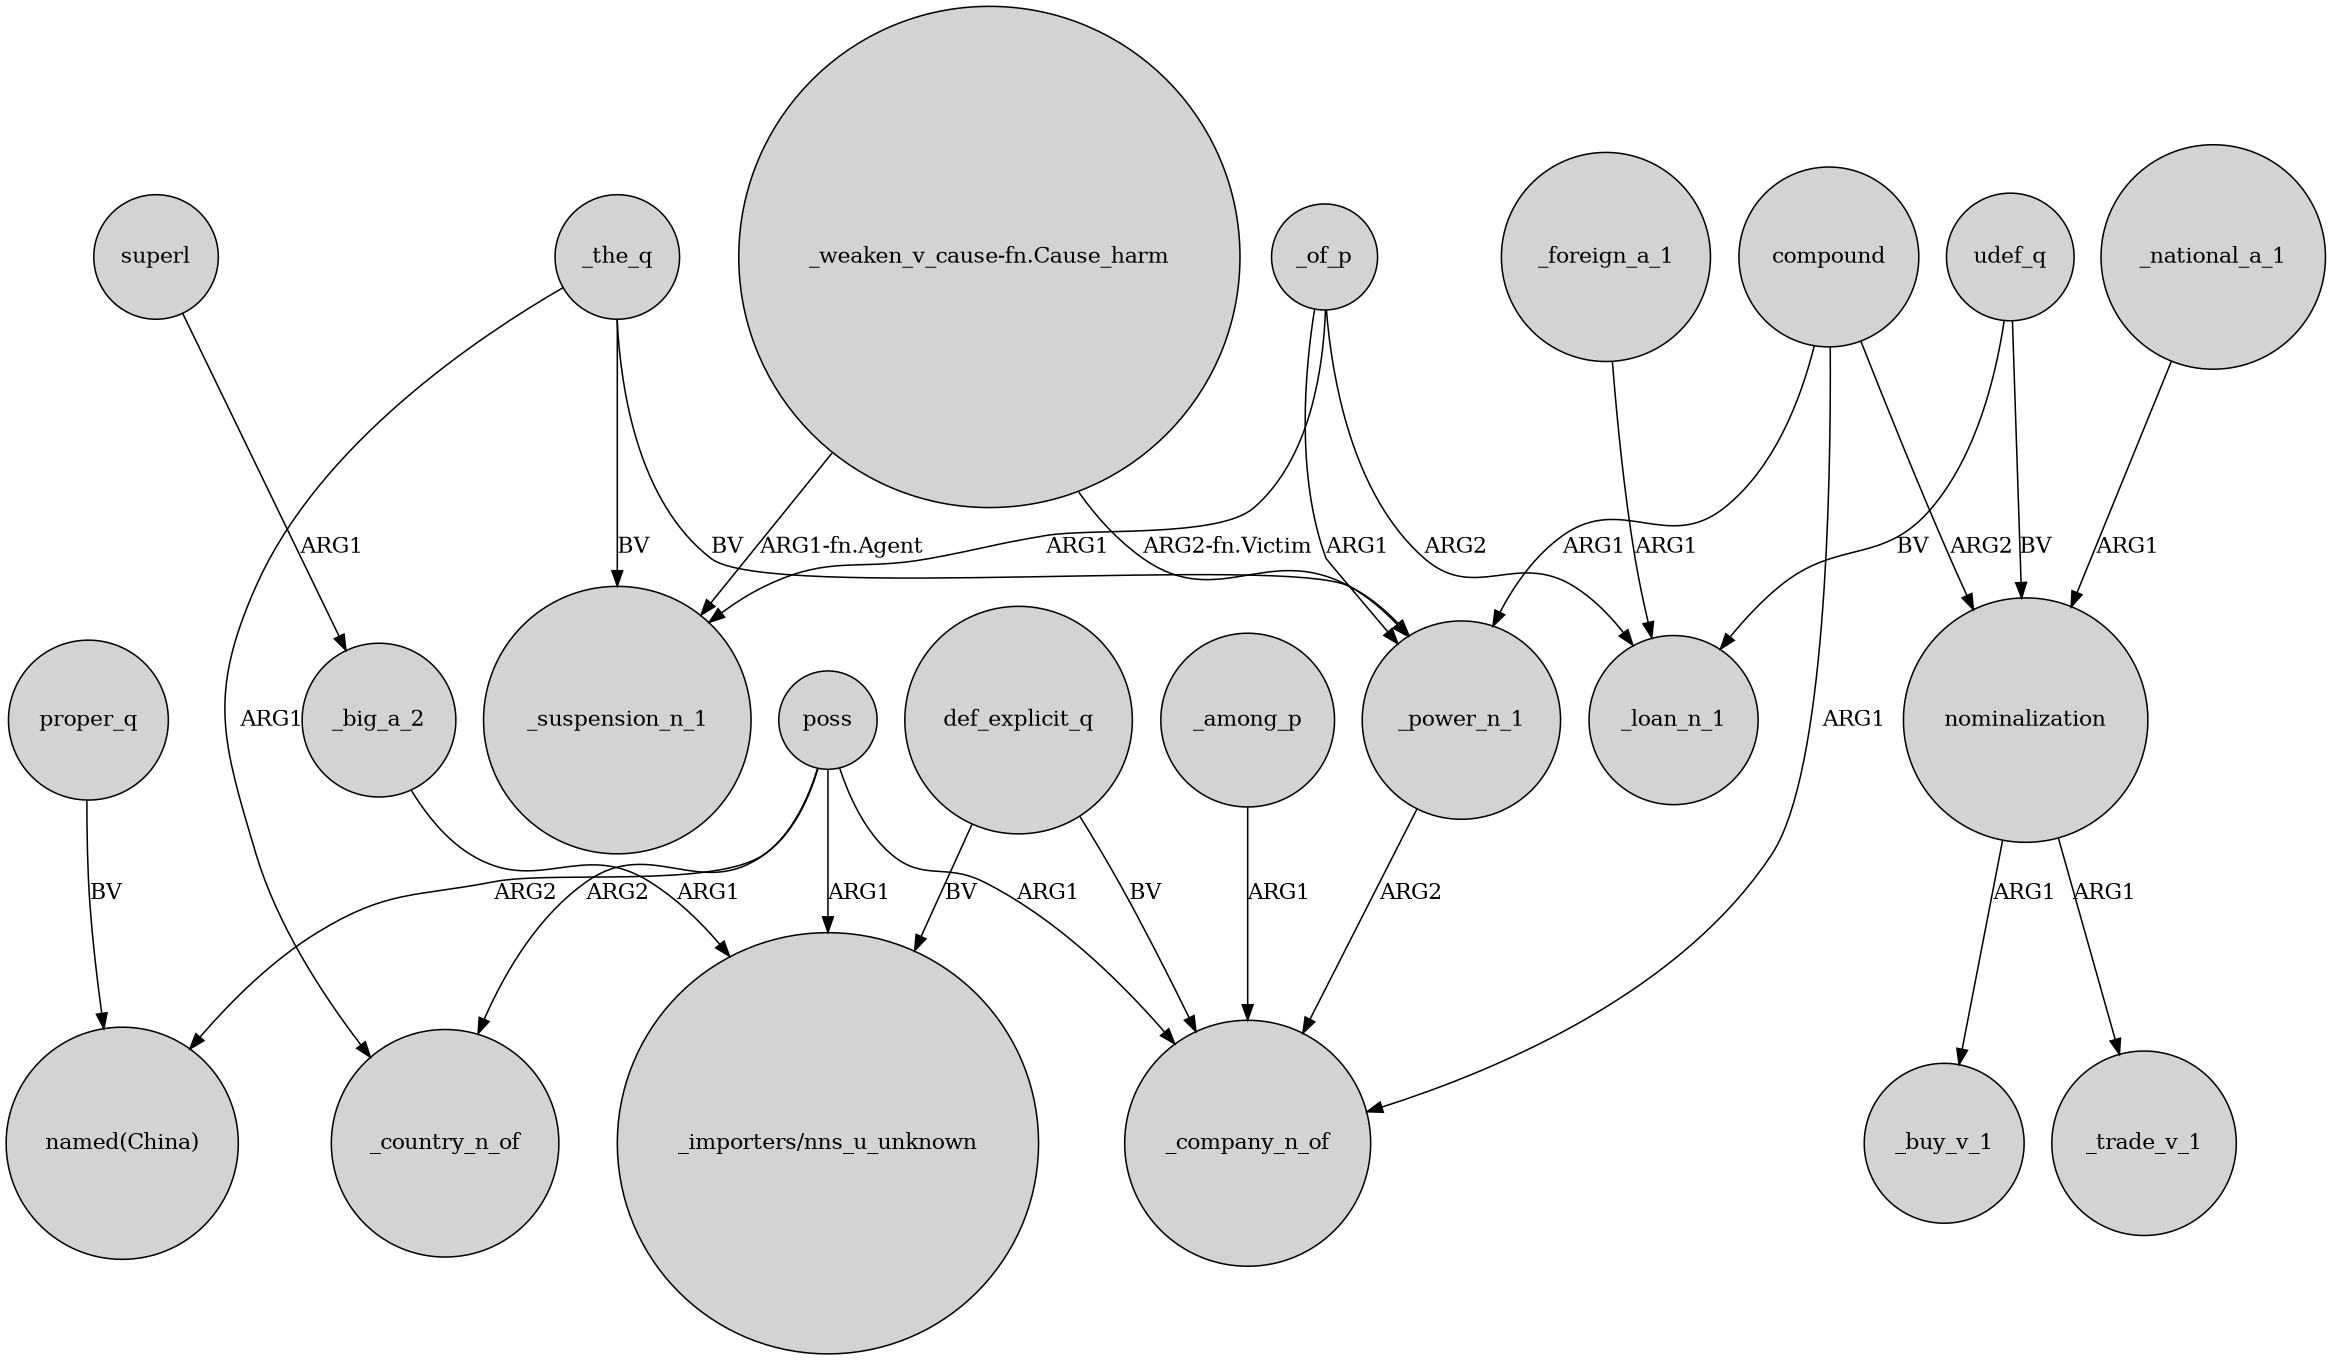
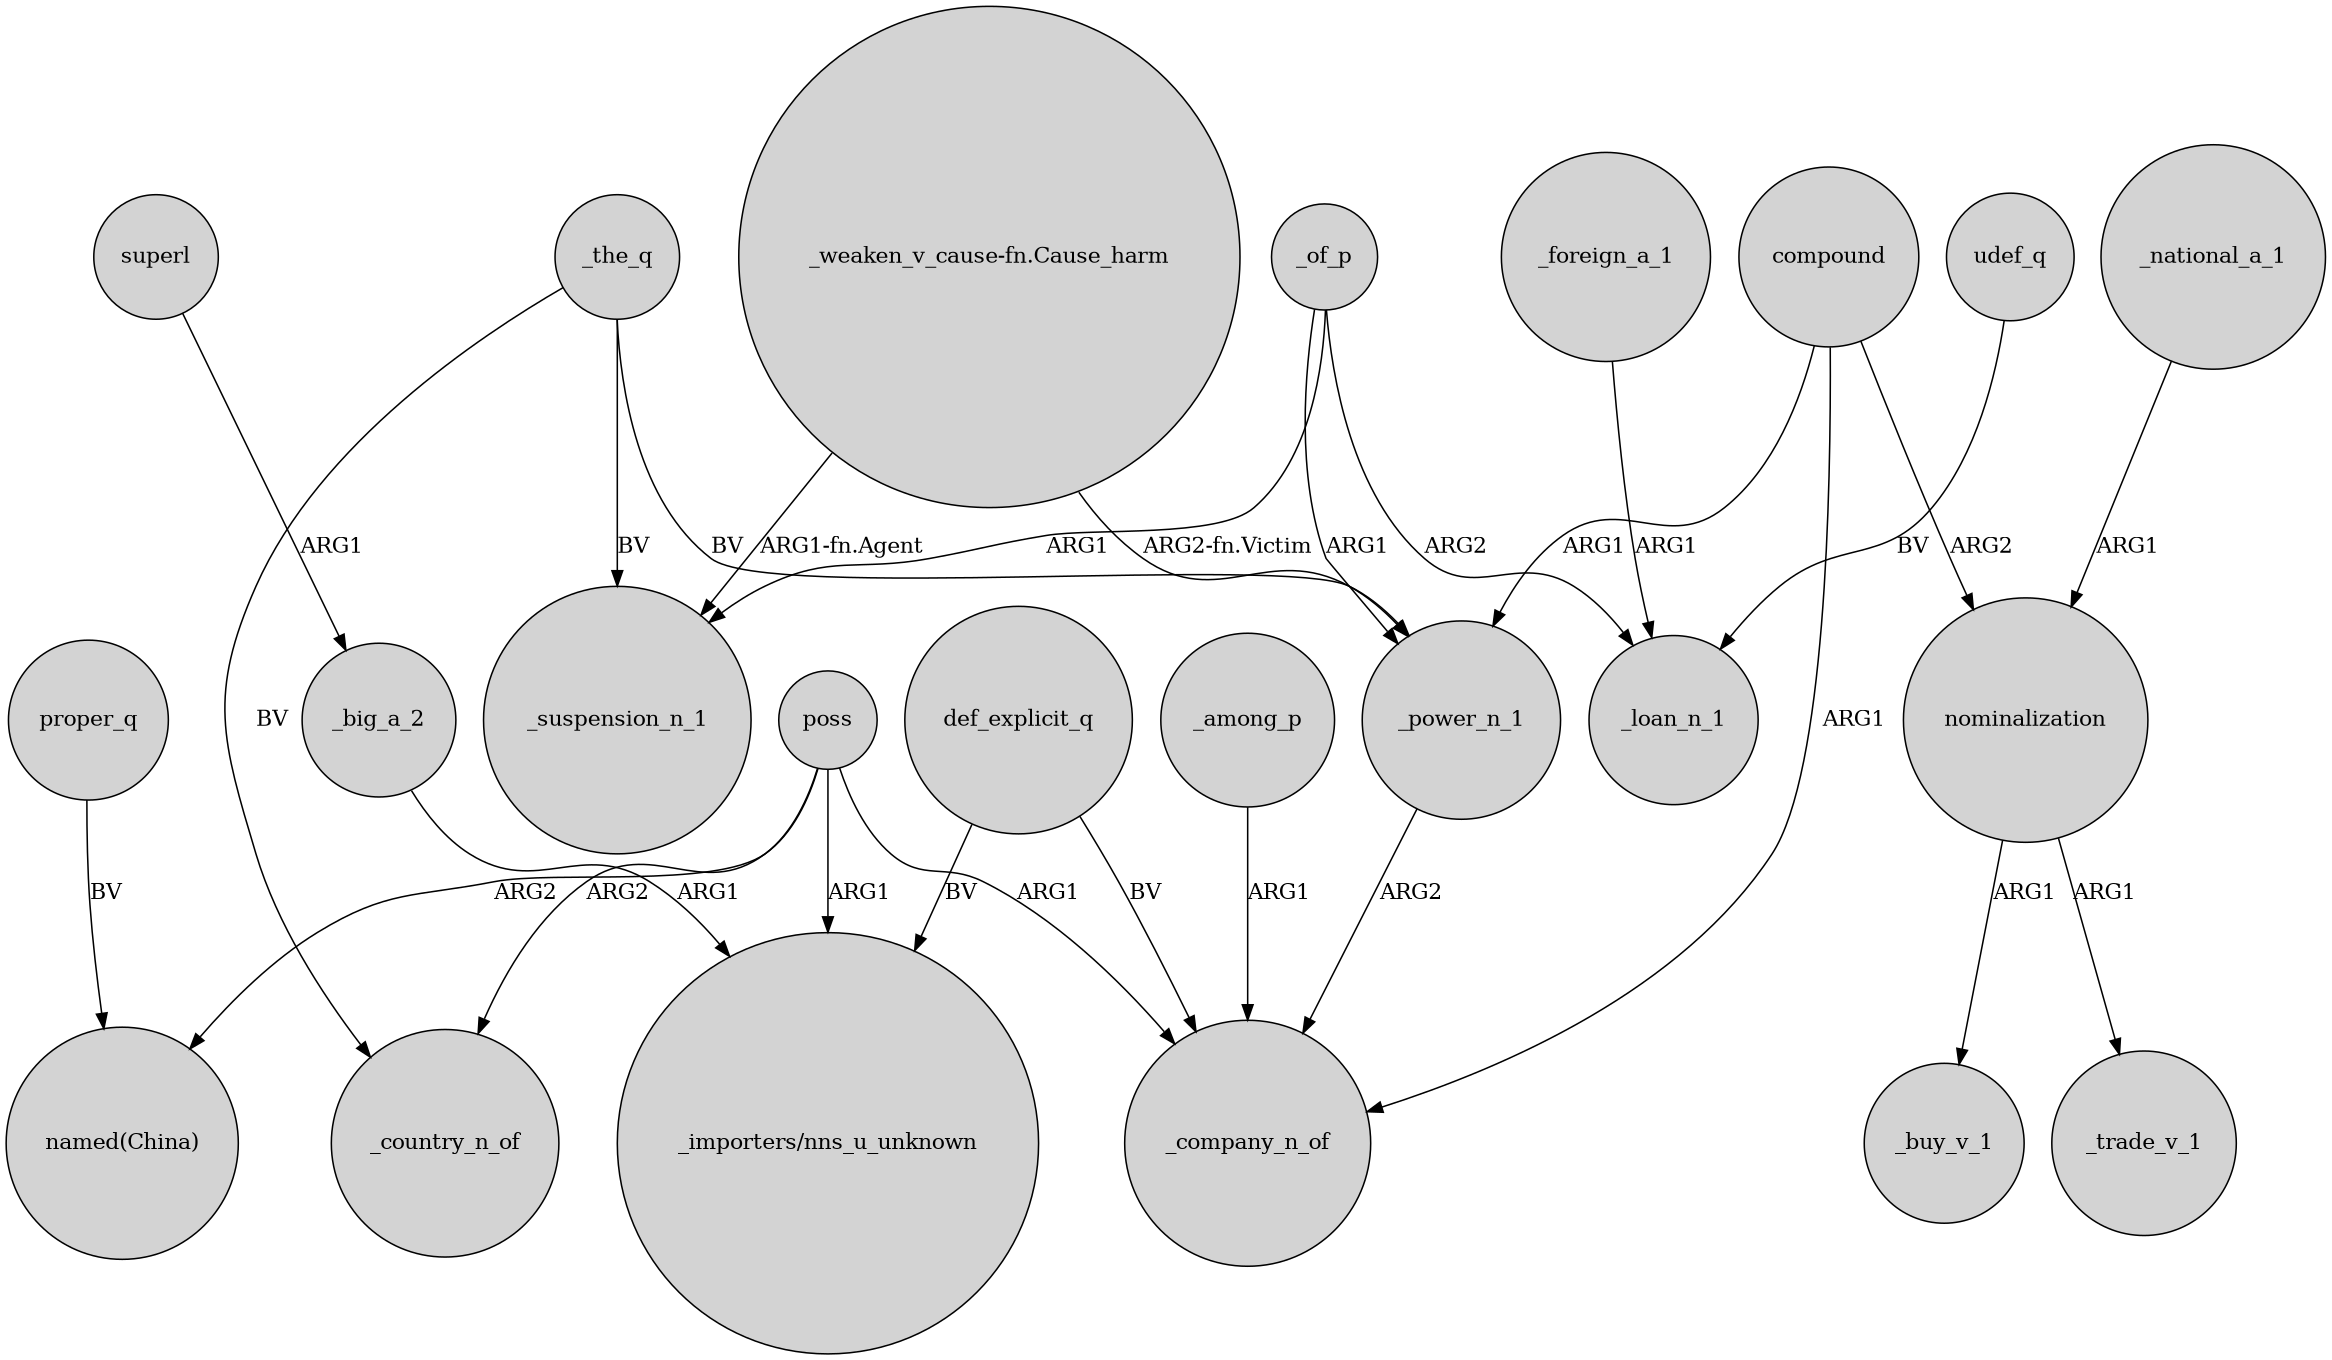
(2017, 452) -> none
(272, 720) -> (272, 720)
